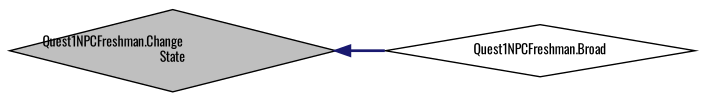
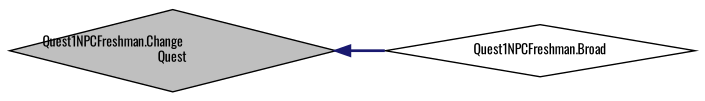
(173, 51) -> (173, 51)
